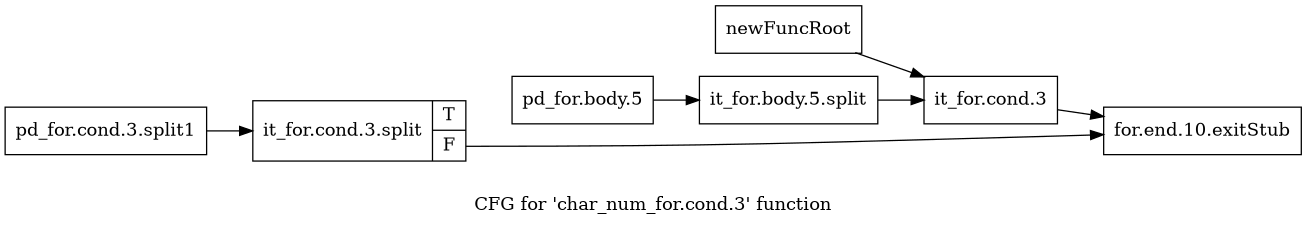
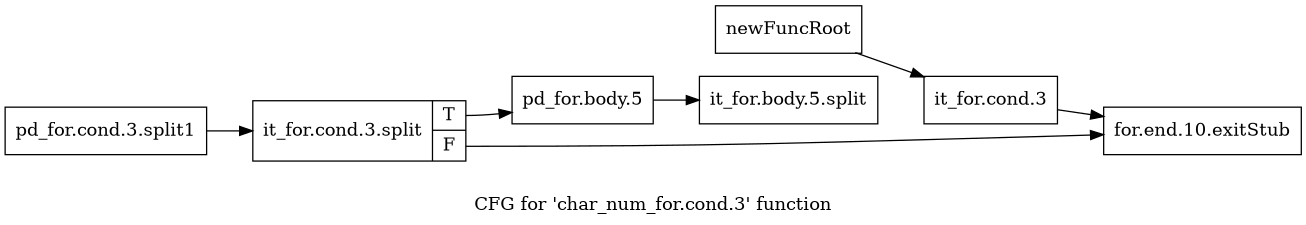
(894, 100) -> none
none -> (482, 115)
